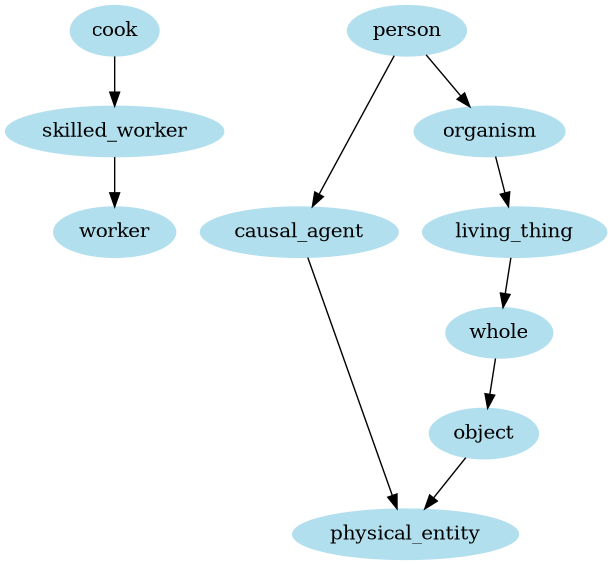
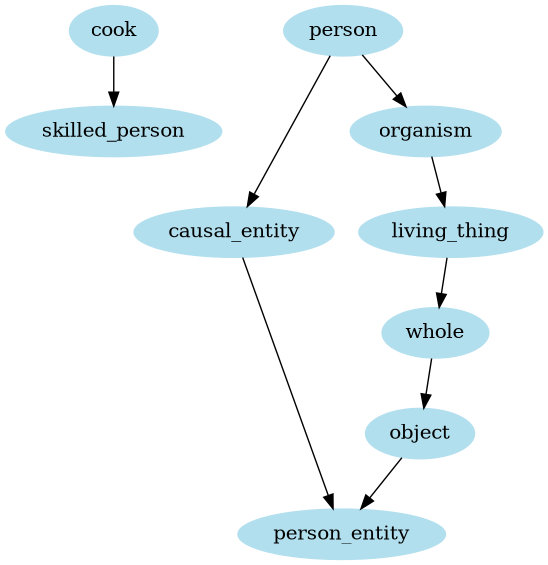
(115, 131) -> (114, 131)
(115, 232) -> none
(299, 232) -> (234, 232)
(406, 534) -> (342, 534)
